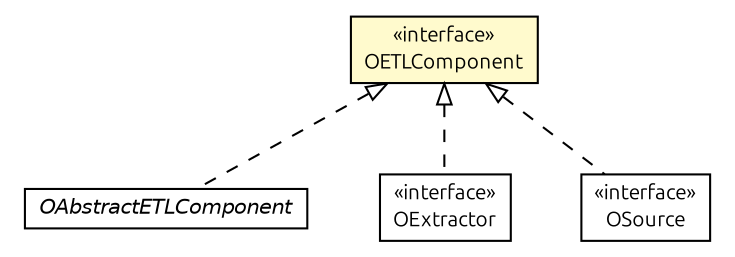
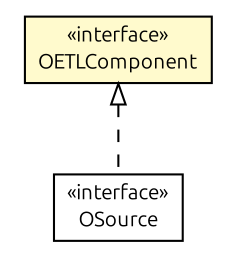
(166, 208) -> none
(444, 208) -> none
